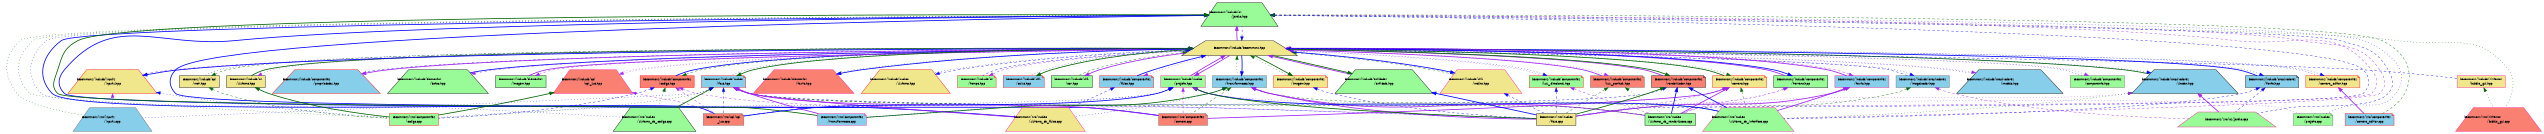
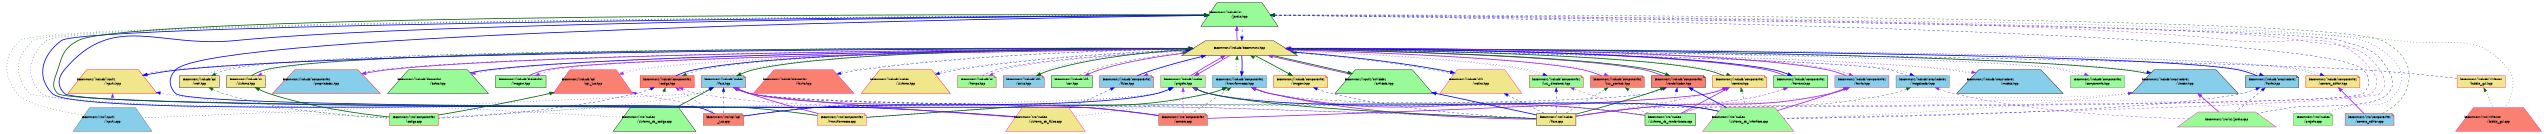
(1016, 56) -> (1016, 56)
(1384, 82) -> (1384, 82)
(1674, 103) -> (1674, 103)
(842, 120) -> (842, 120)
